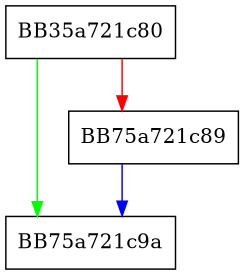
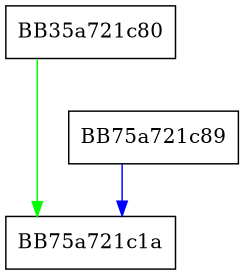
(122, 77) -> none
(91, 243) -> (91, 243)
